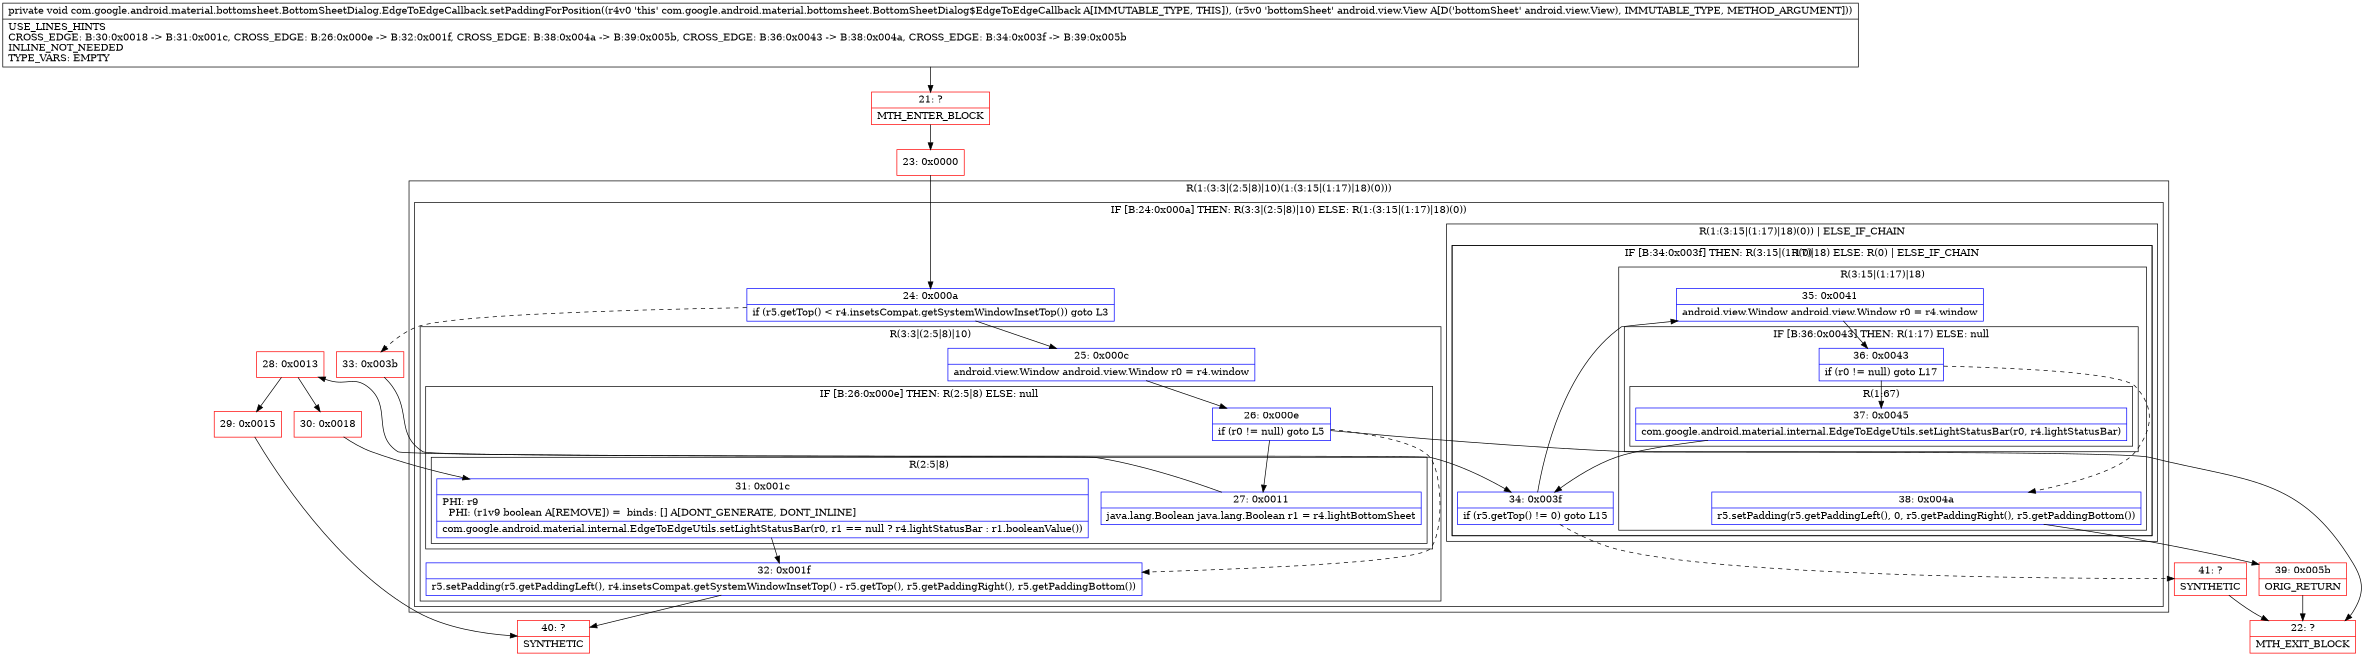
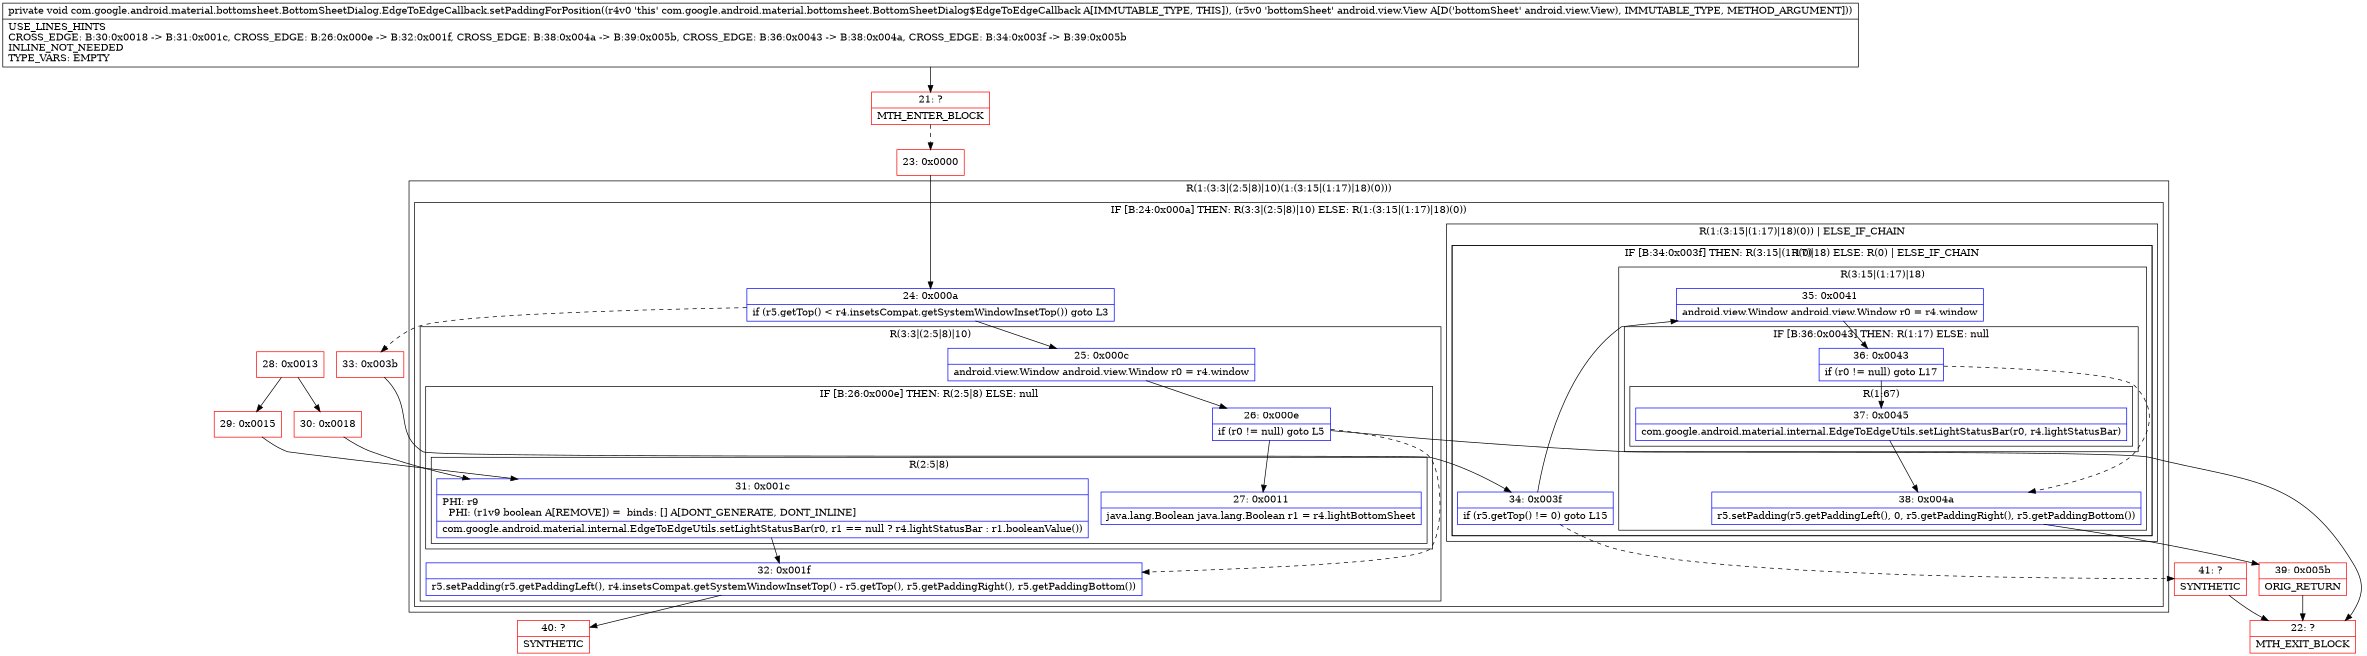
(931, 134) -> (931, 134)
(753, 456) -> none
(1612, 459) -> (1902, 463)
(359, 569) -> (384, 463)
